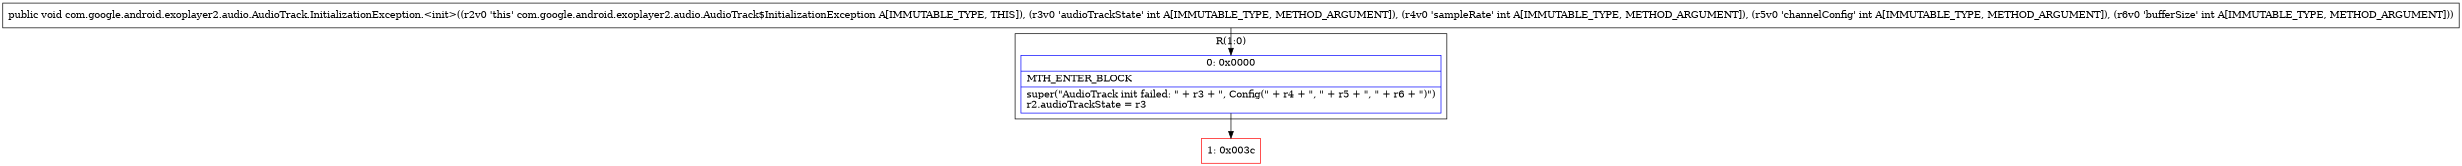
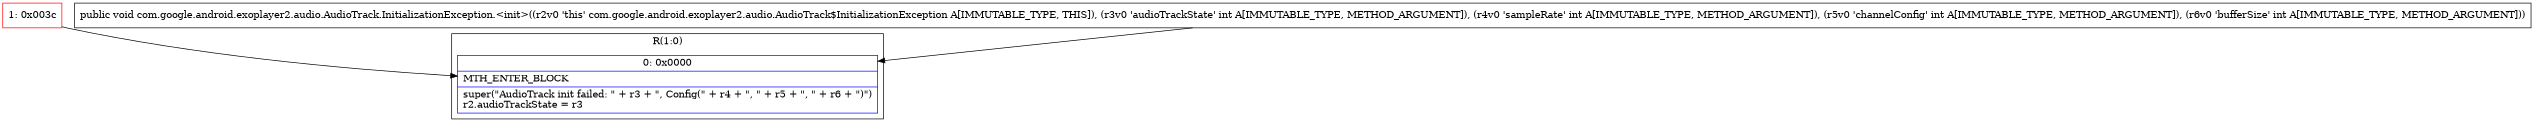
(1231, 123) -> (255, 58)
